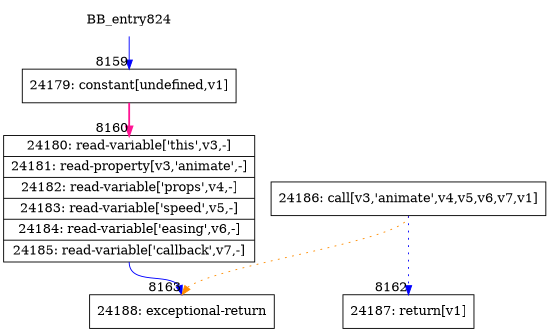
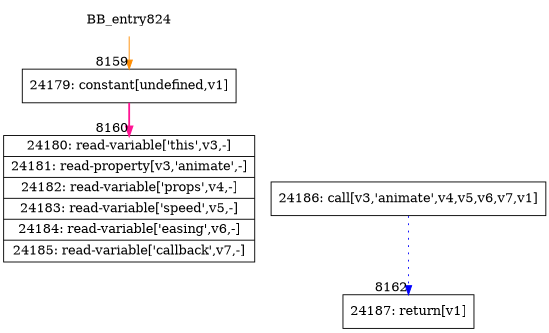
(129, 48) -> (129, 48)
(182, 312) -> none
